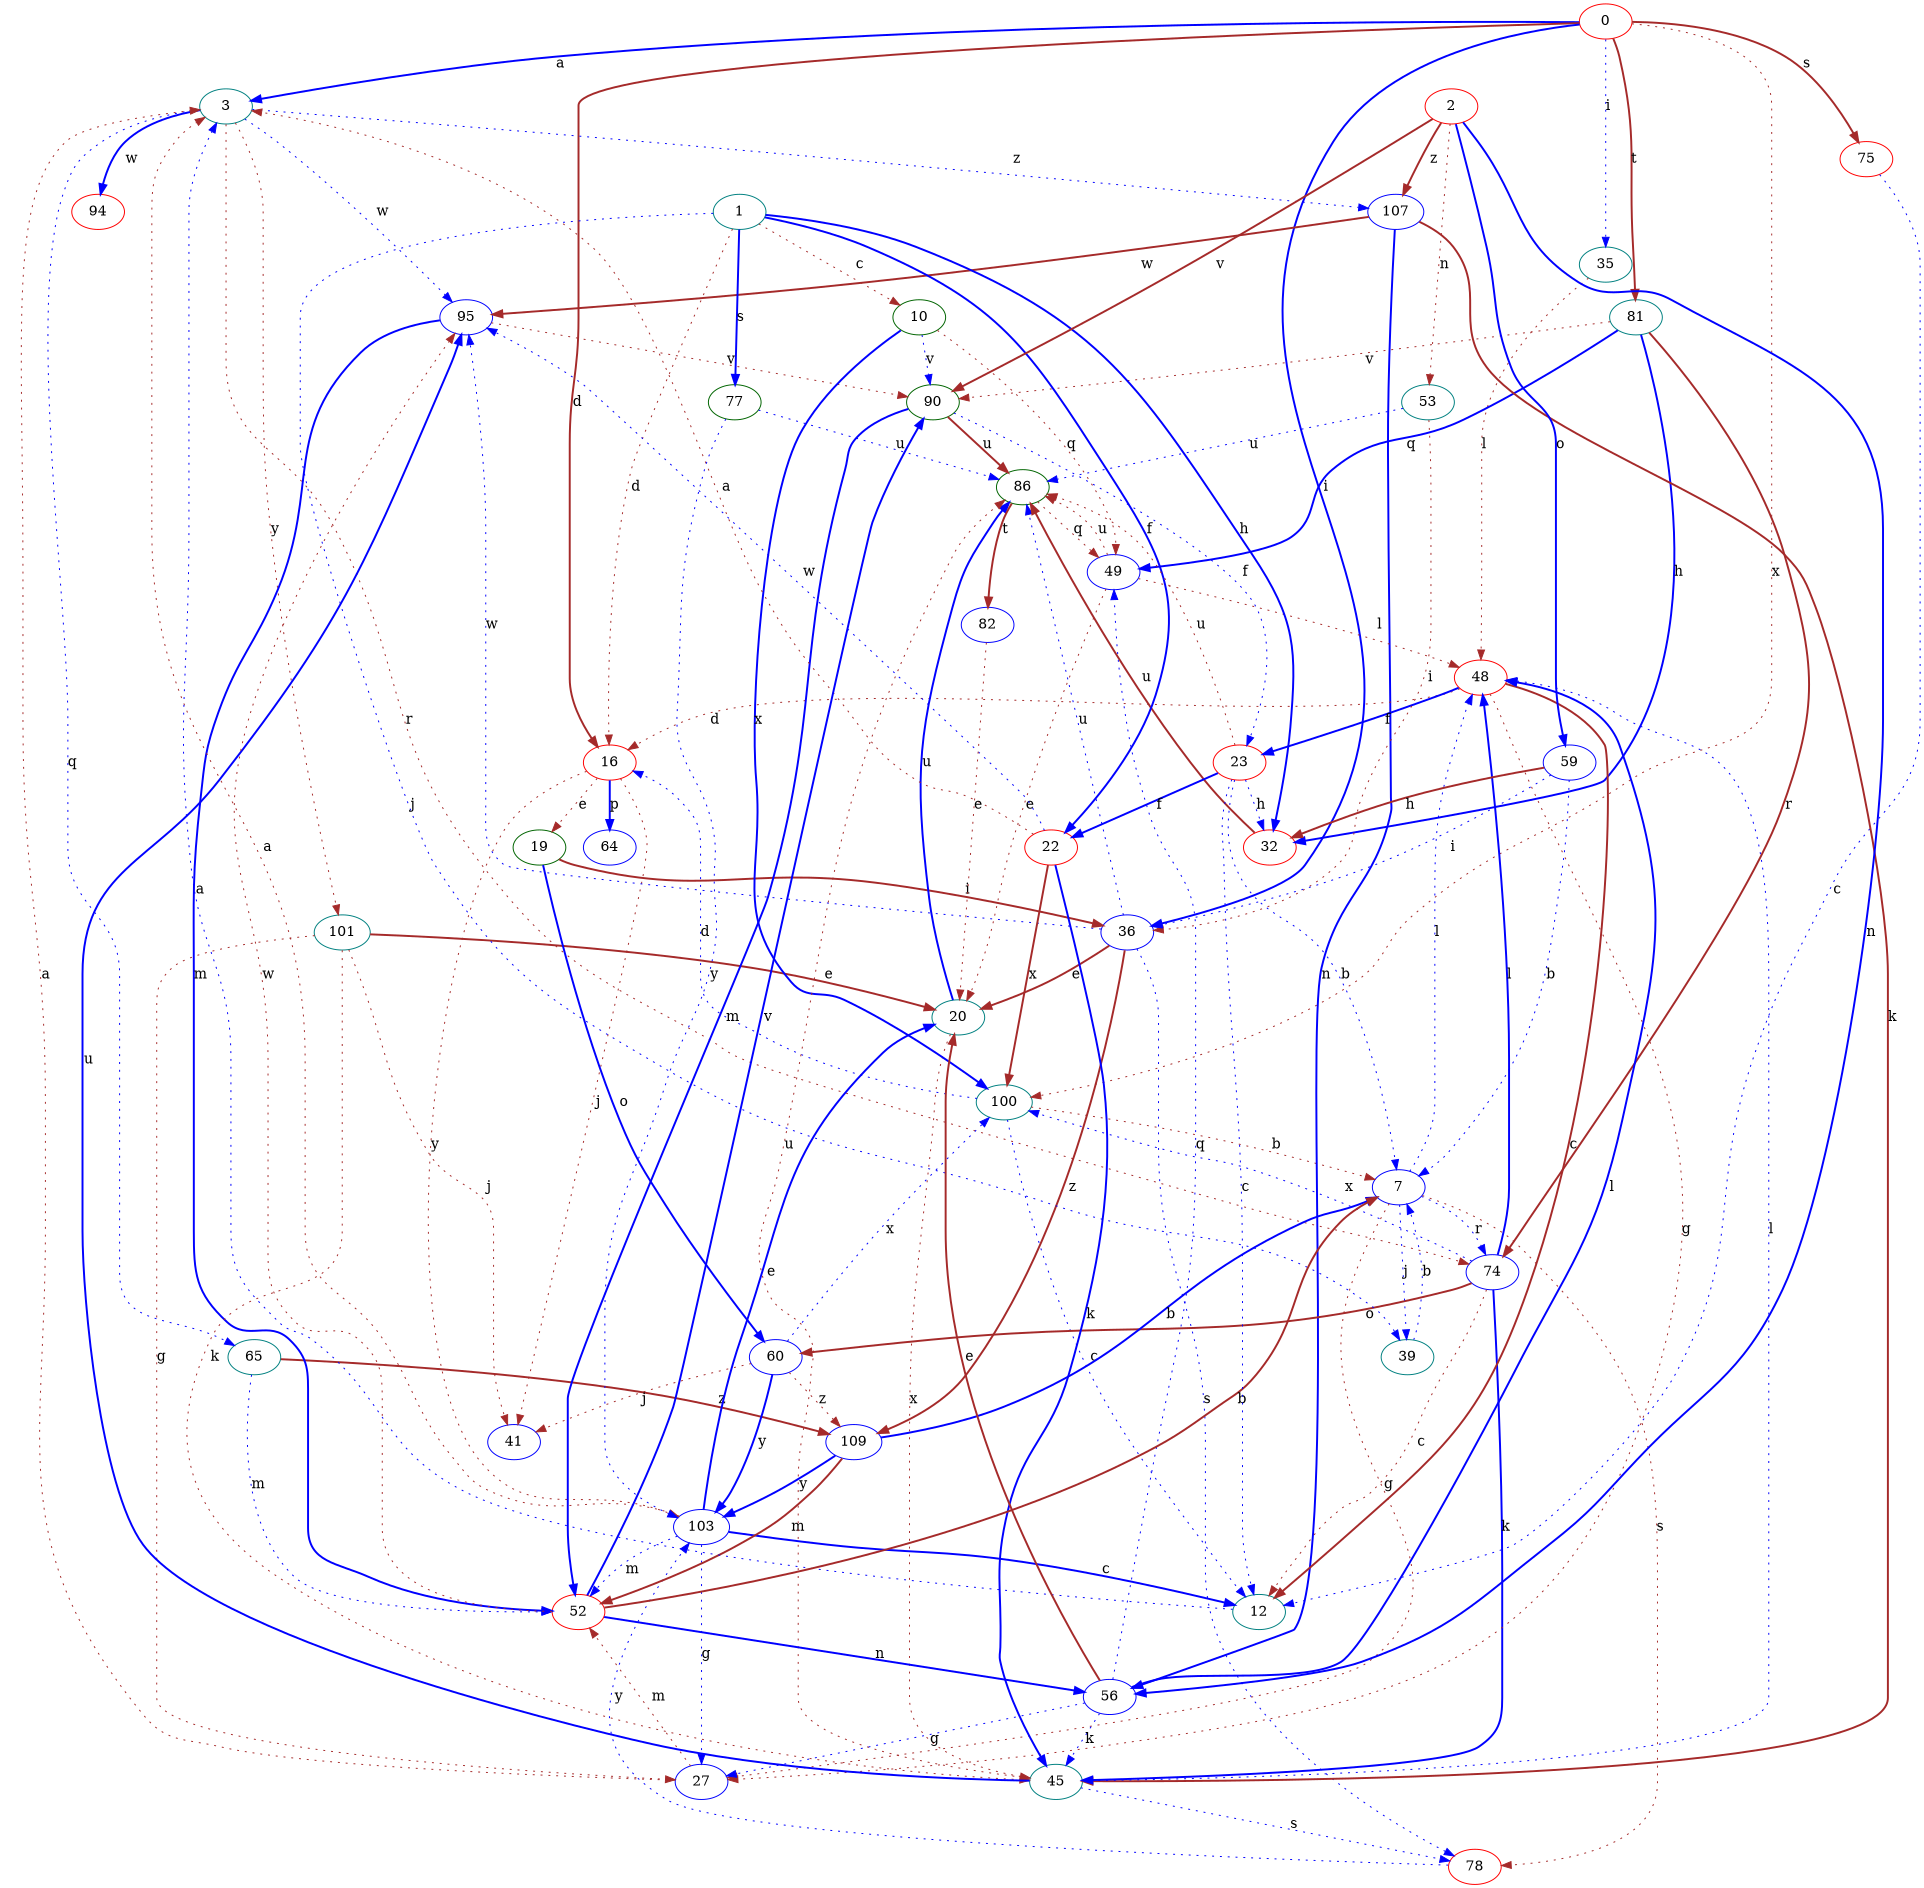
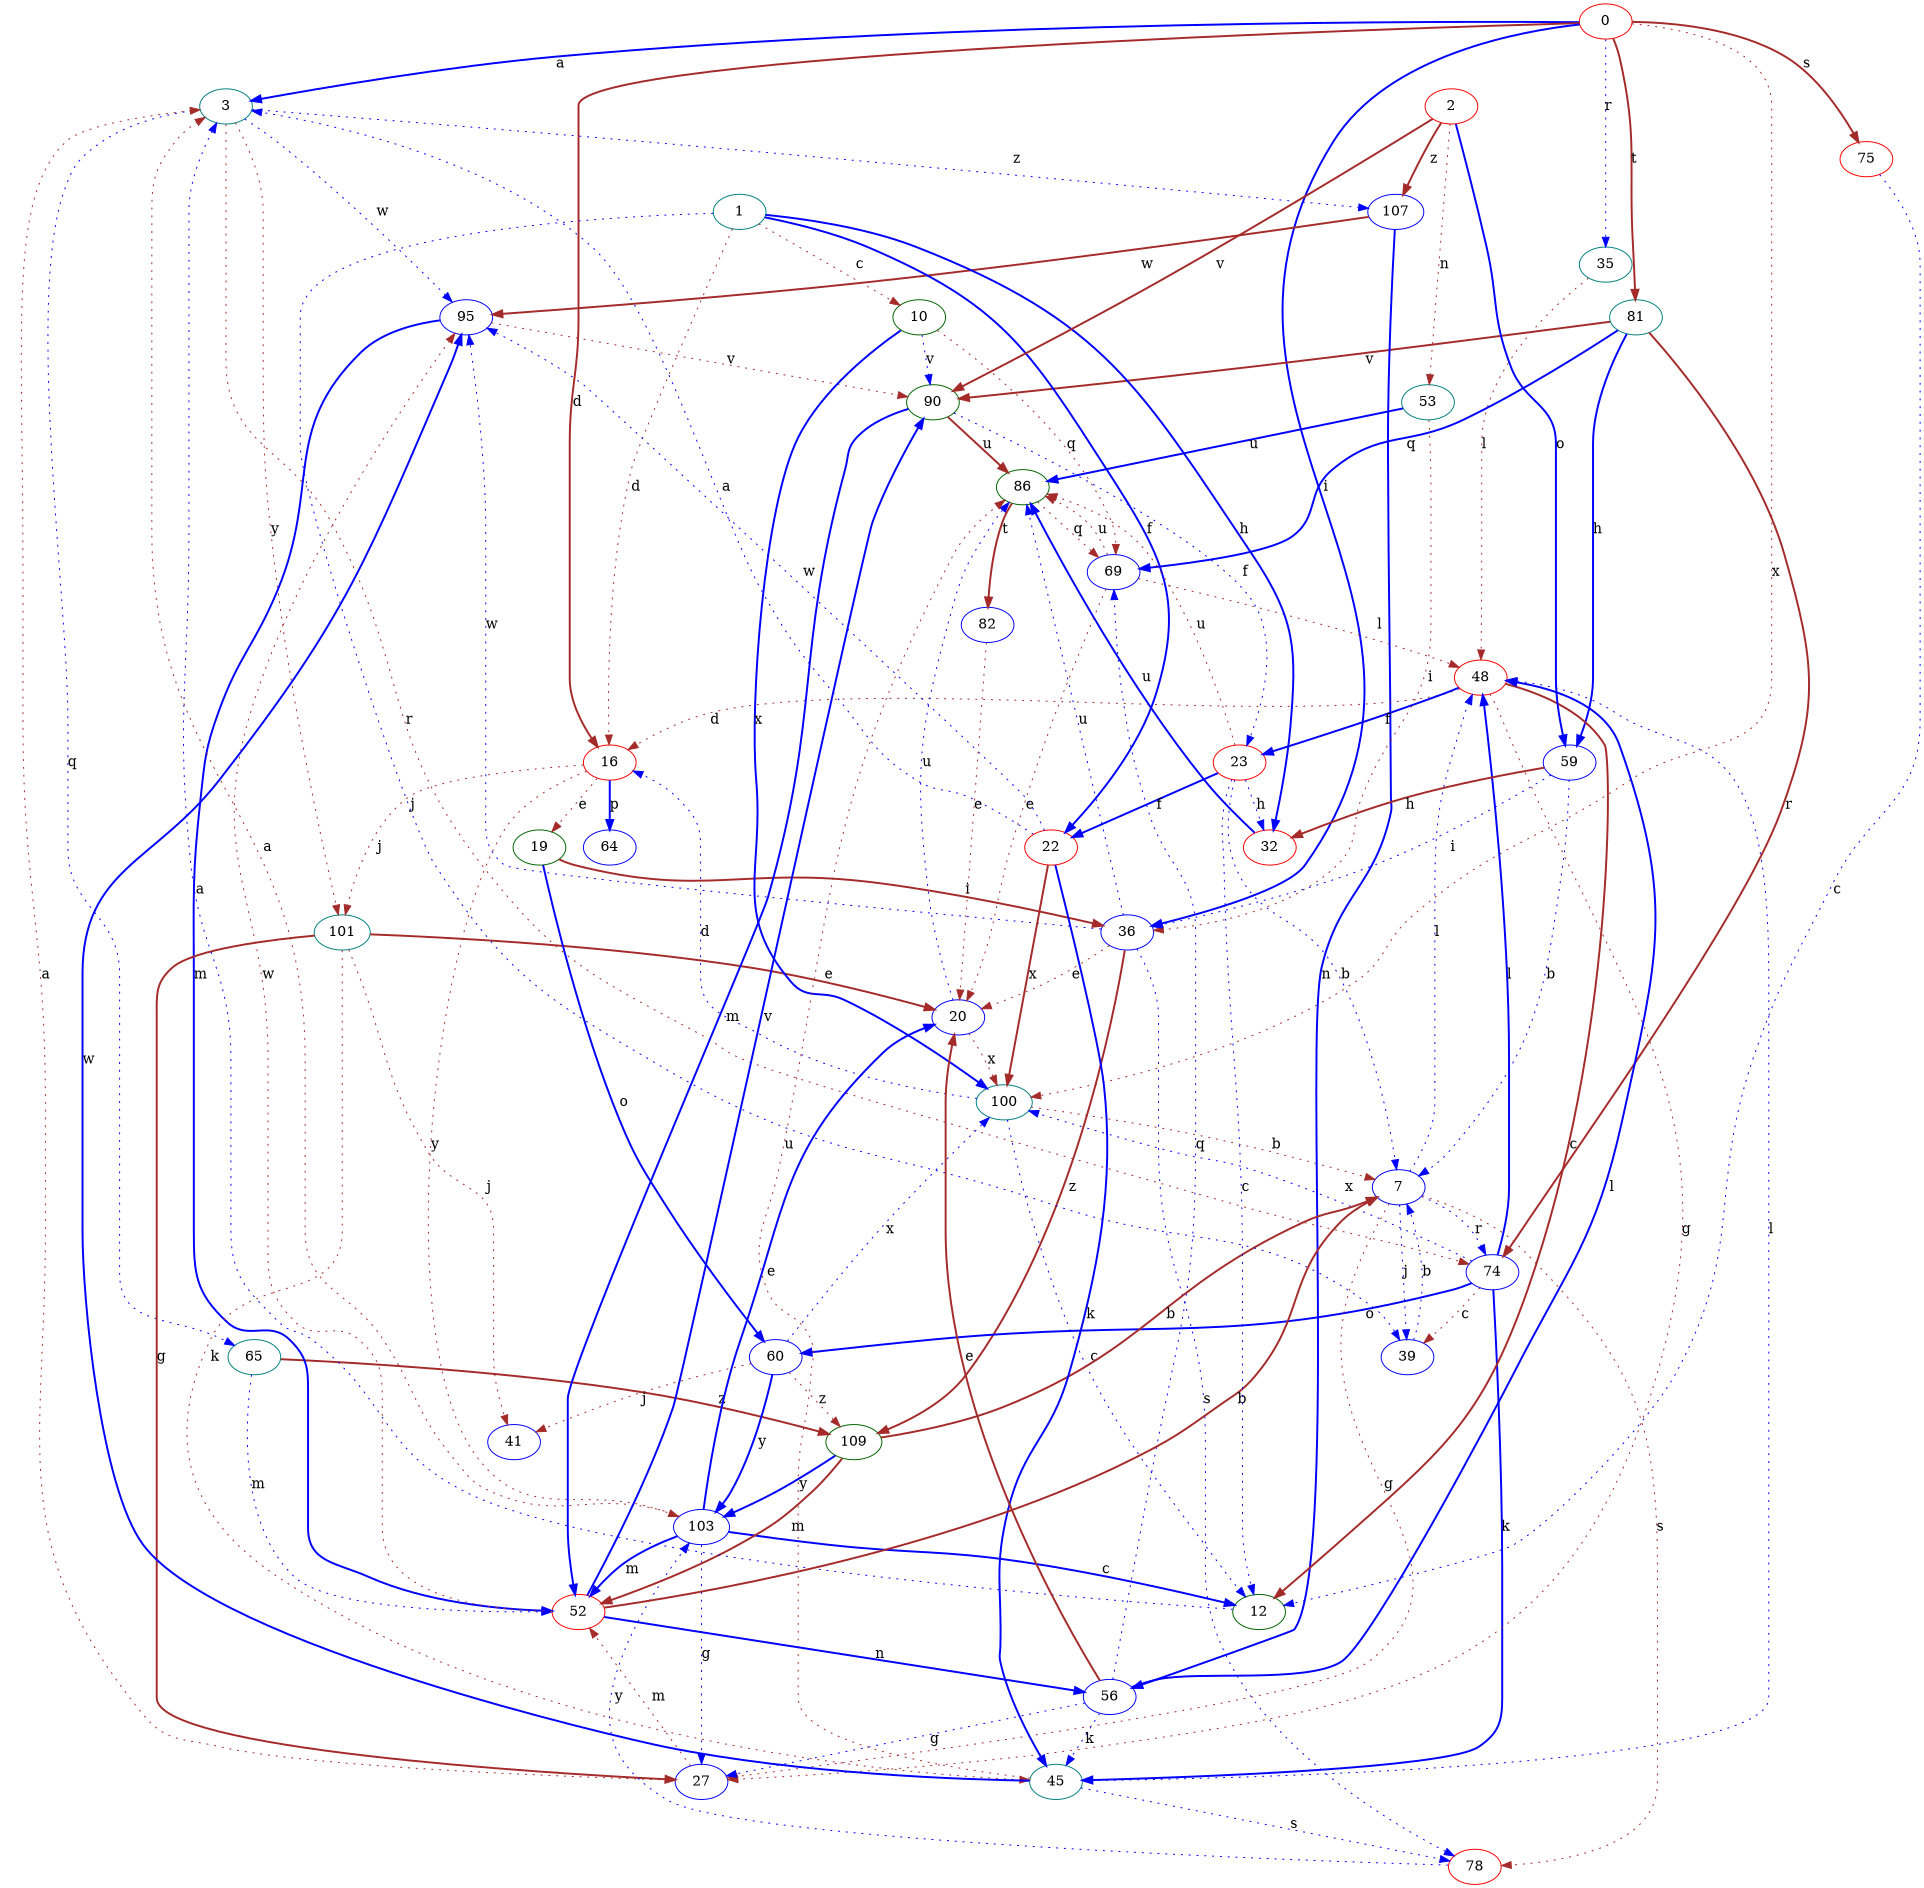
(1608, 106) -> (1608, 106)
(98, 212) -> none
(1306, 360) -> (1306, 360)
(735, 402) -> none
(689, 421) -> (689, 421)
(1230, 444) -> (1230, 444)
(1114, 572) -> (1114, 572)
(1133, 681) -> (1133, 681)
(1645, 713) -> (1593, 533)
(922, 749) -> (922, 749)
(1052, 980) -> (1052, 980)
(1856, 993) -> none
(958, 1017) -> (958, 1017)
(89, 1060) -> (89, 1060)
(594, 1095) -> (440, 784)
(1888, 1261) -> none
(1160, 1329) -> (1160, 1329)
(1121, 1343) -> (1121, 1343)
(1407, 1357) -> (1407, 1357)
(854, 1442) -> (854, 1442)
(1402, 1455) -> (1456, 1313)
(910, 1458) -> (982, 1055)
(157, 1518) -> (157, 1518)
(634, 1557) -> (634, 1557)
(1259, 1612) -> (1259, 1612)
